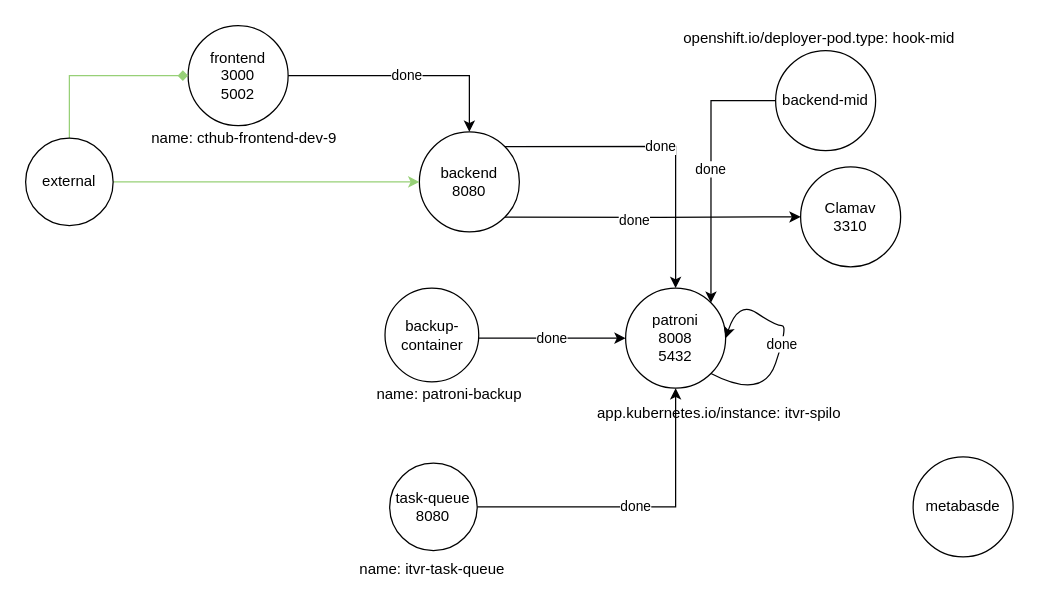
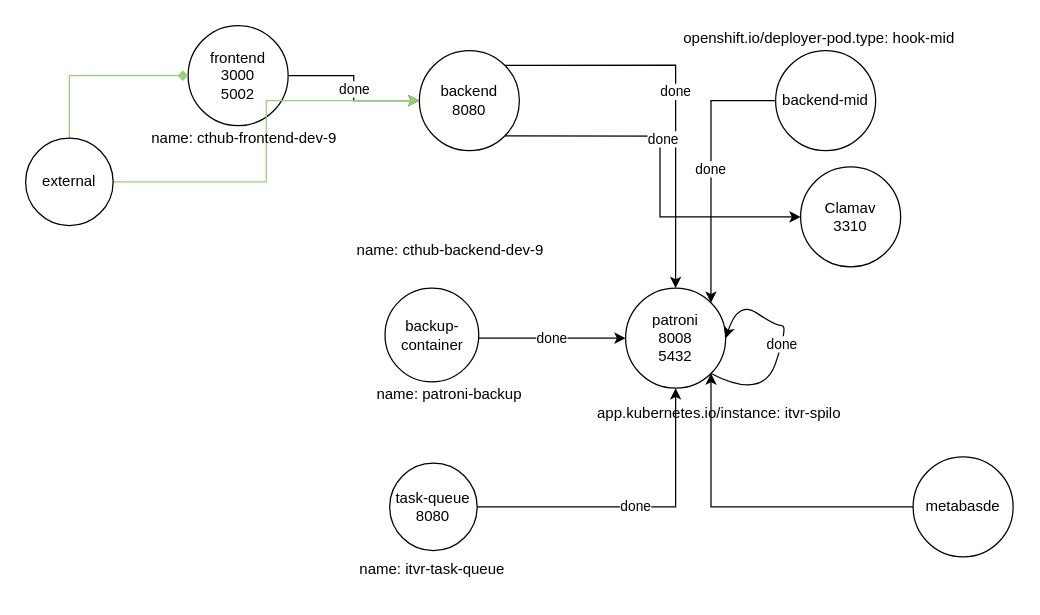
(469, 182) -> (469, 101)
none -> (451, 251)
none -> (750, 507)
